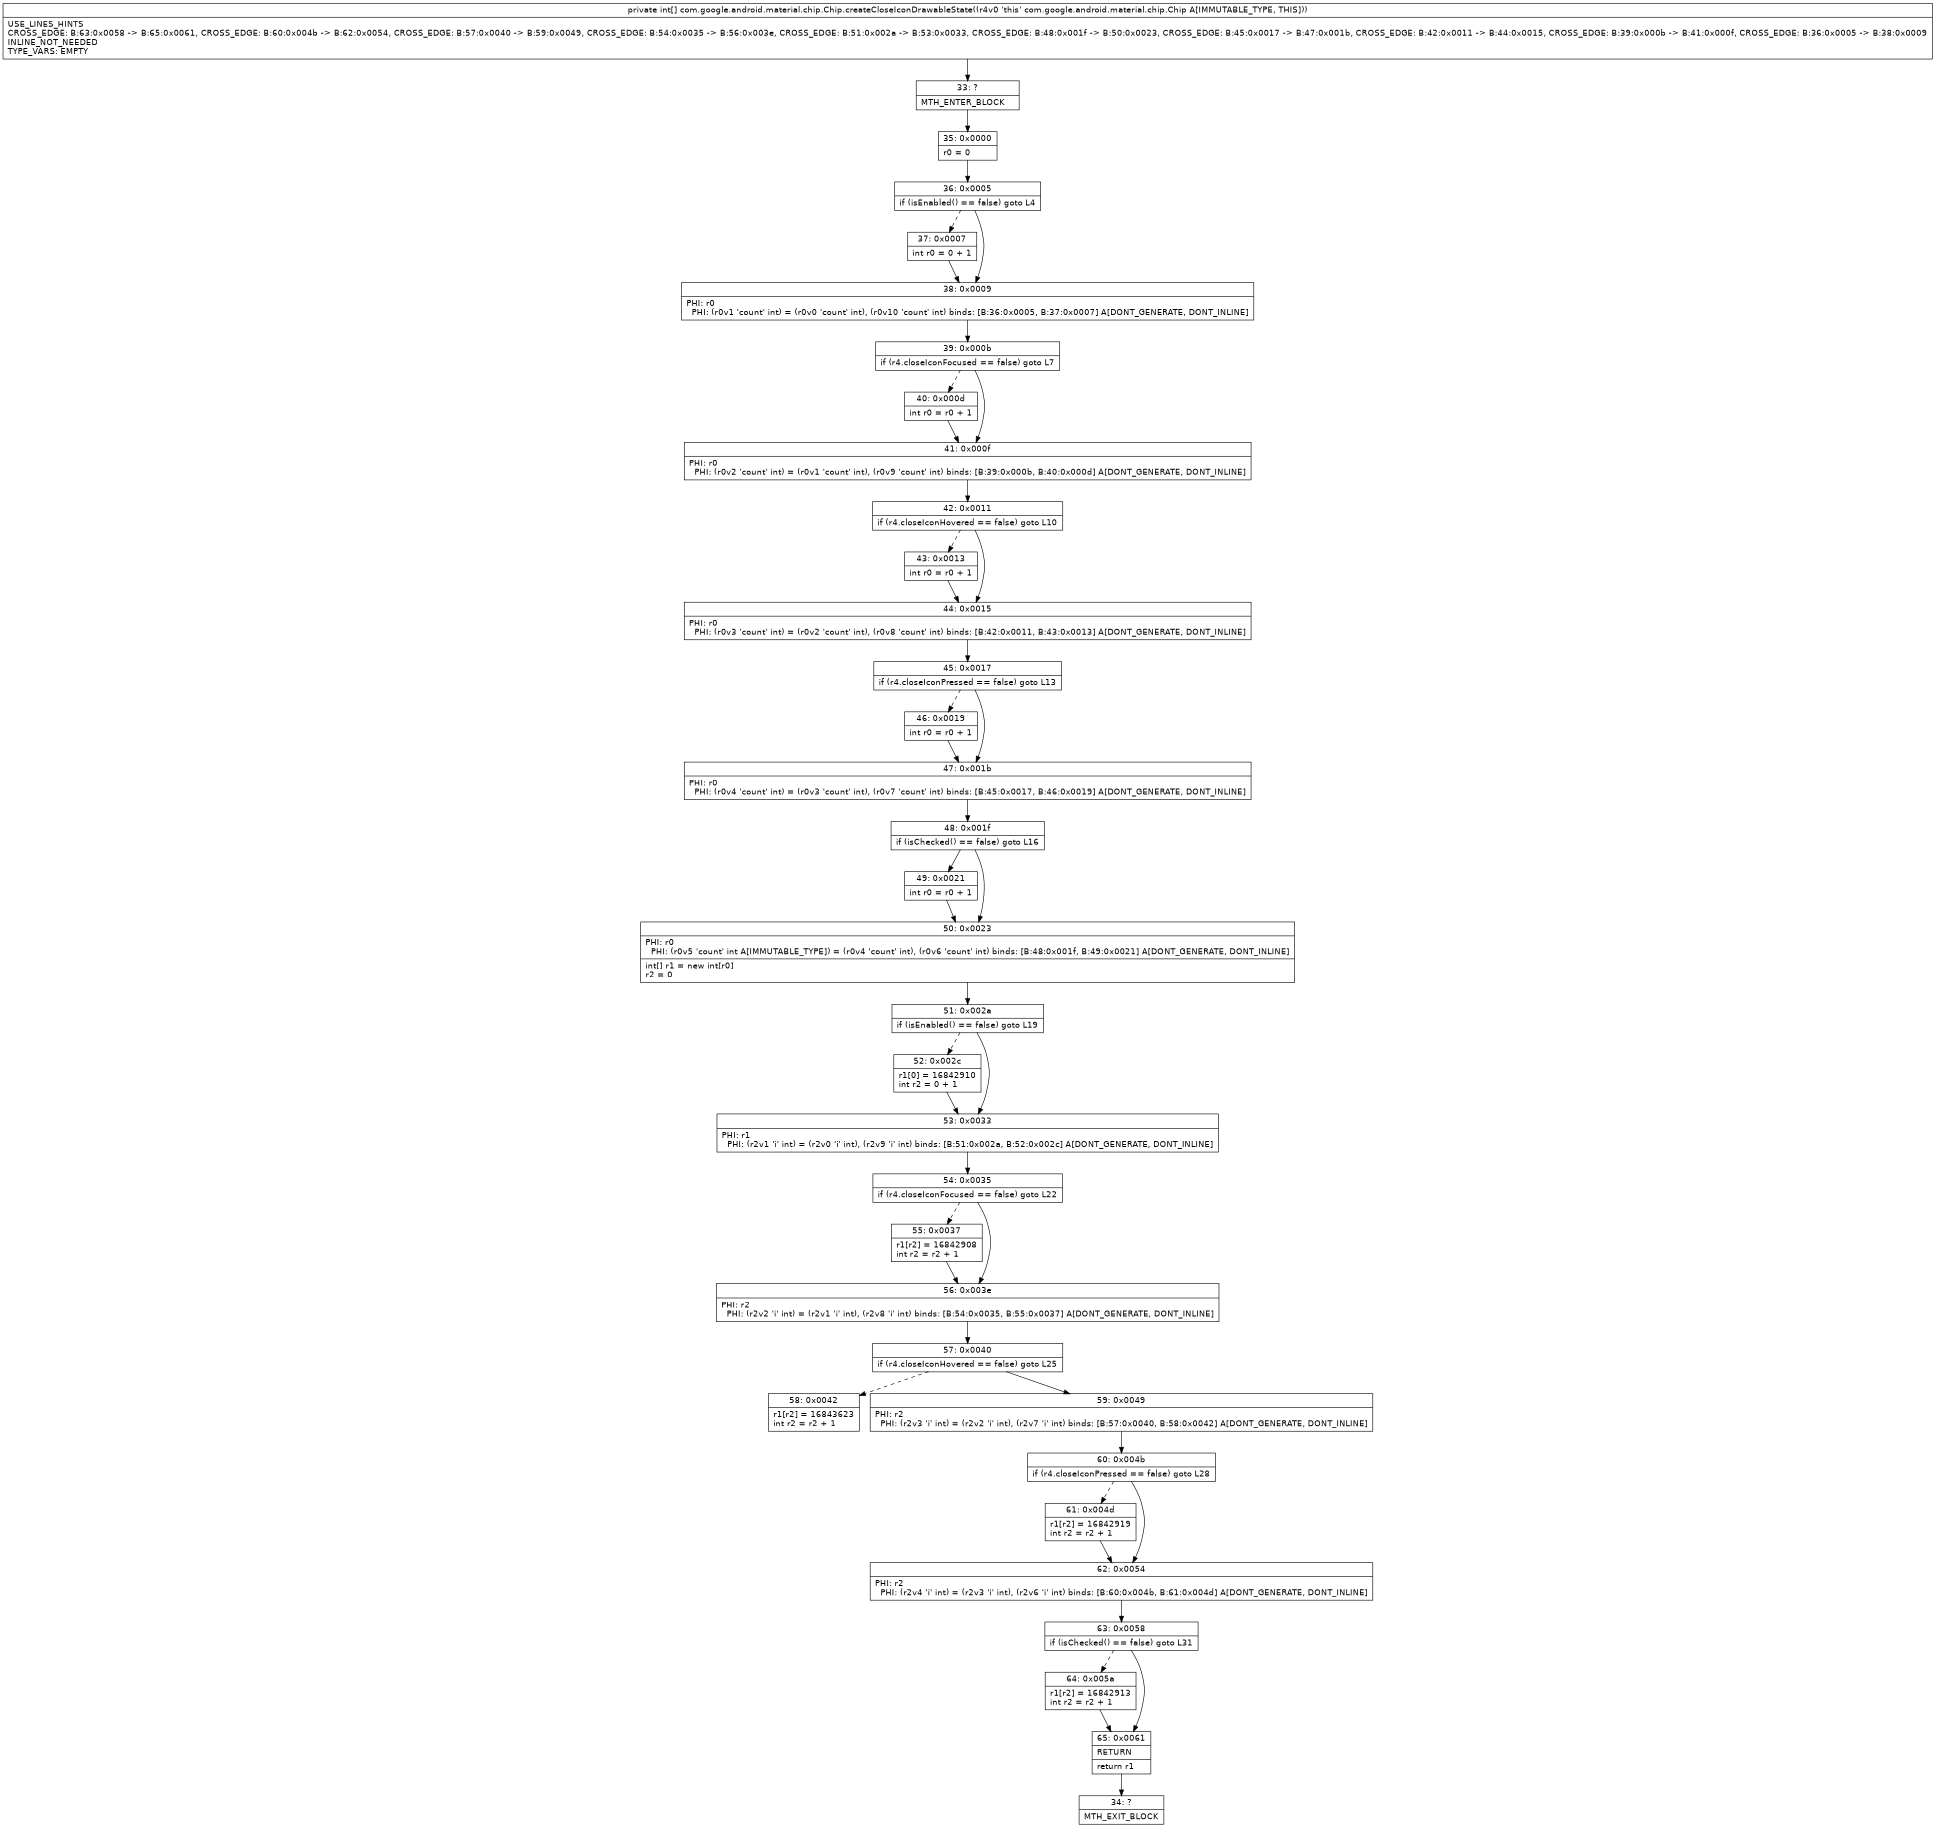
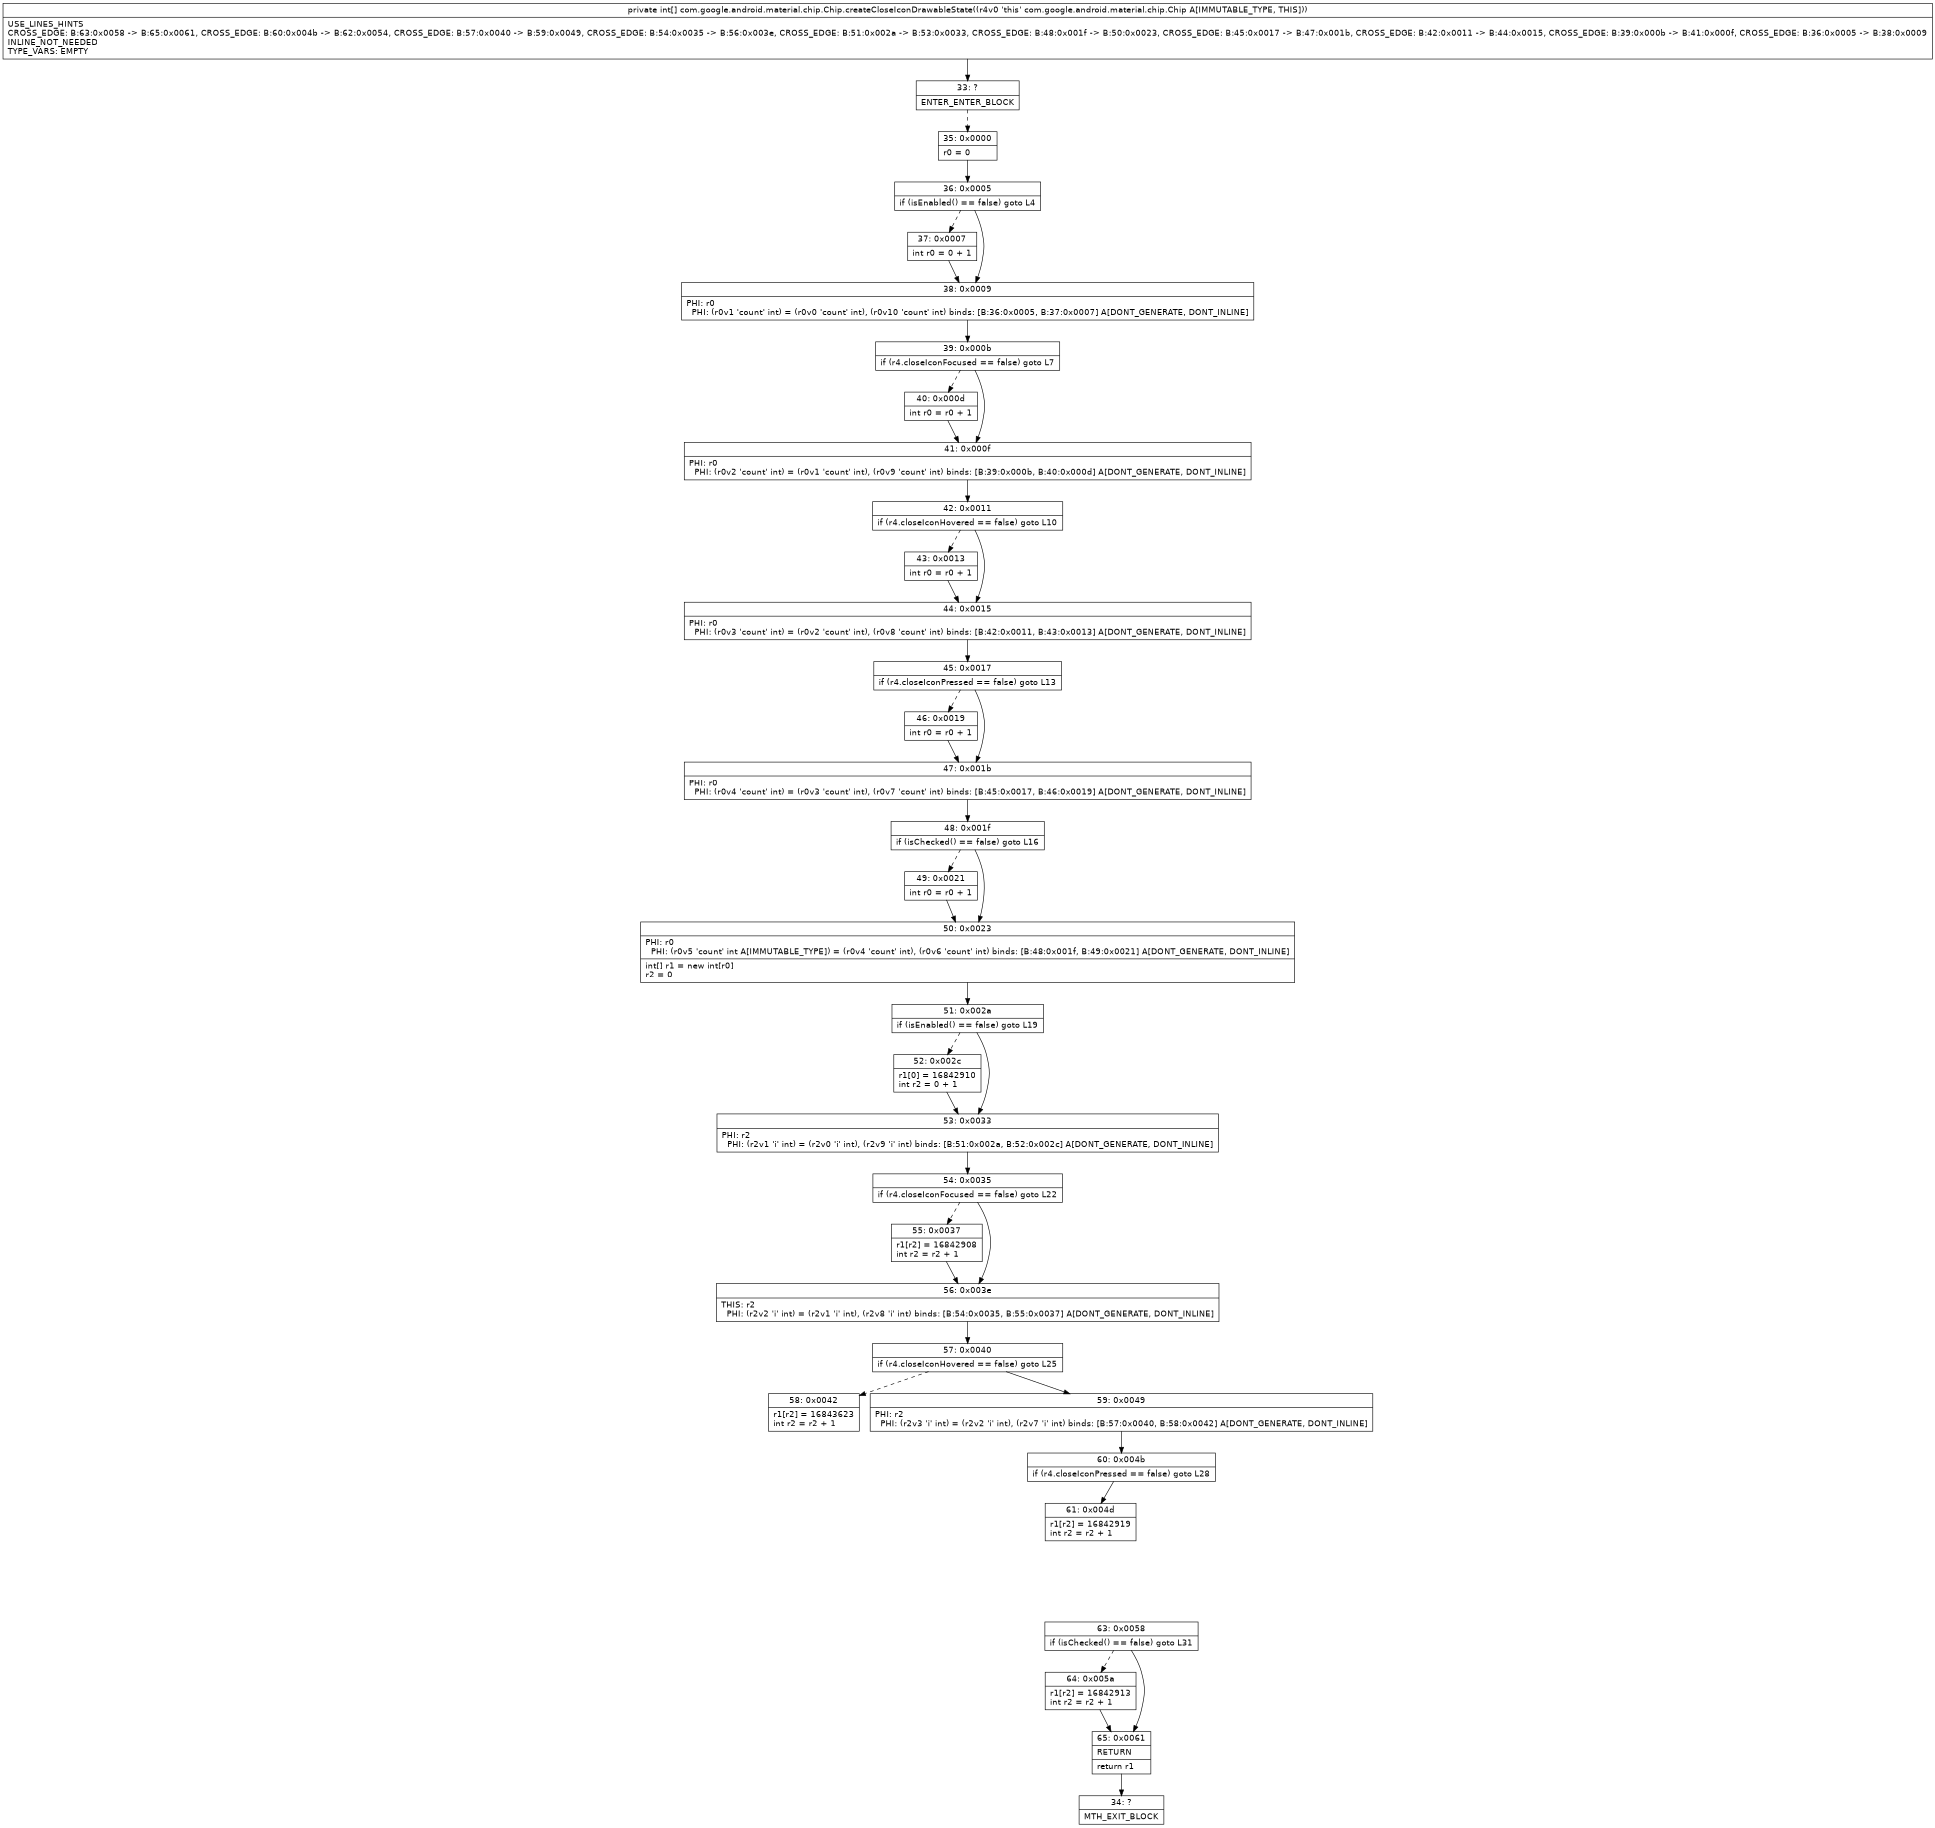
(963, 102) -> (968, 102)
(968, 118) -> (968, 118)
(956, 858) -> (956, 858)
(738, 1135) -> (738, 1135)
(737, 1305) -> (740, 1305)
(1109, 1490) -> (1109, 1490)
(1121, 1581) -> none
